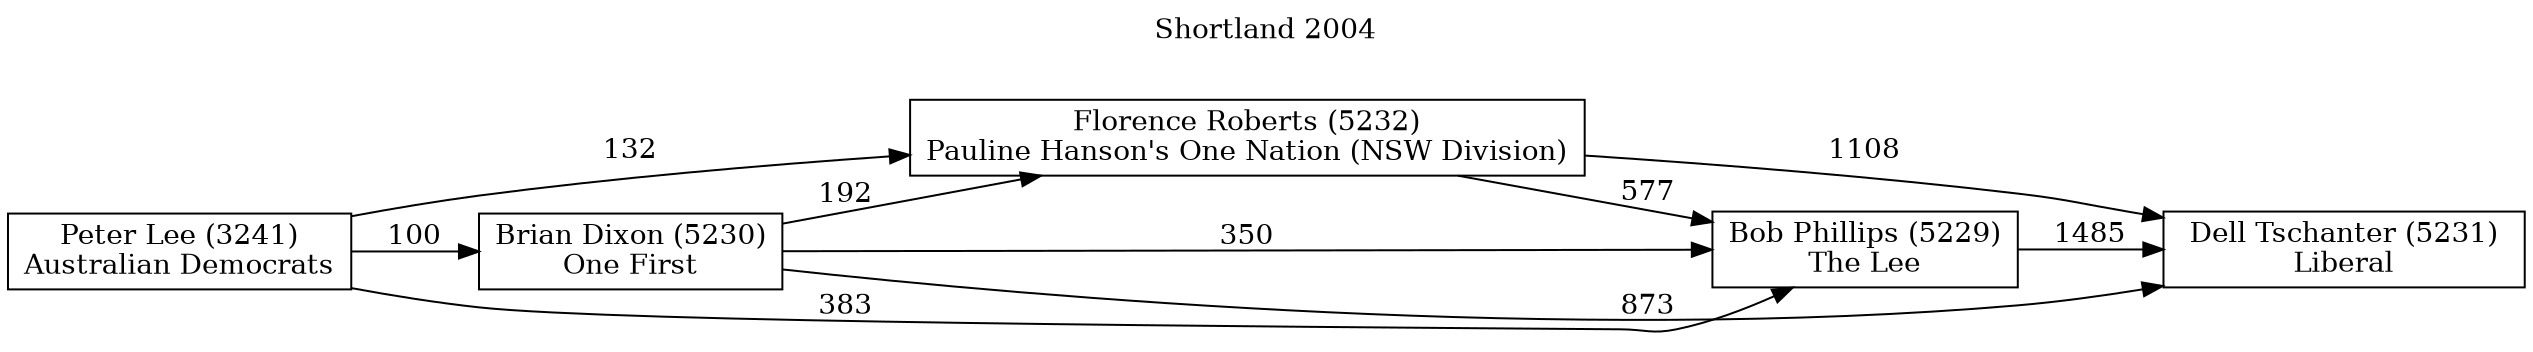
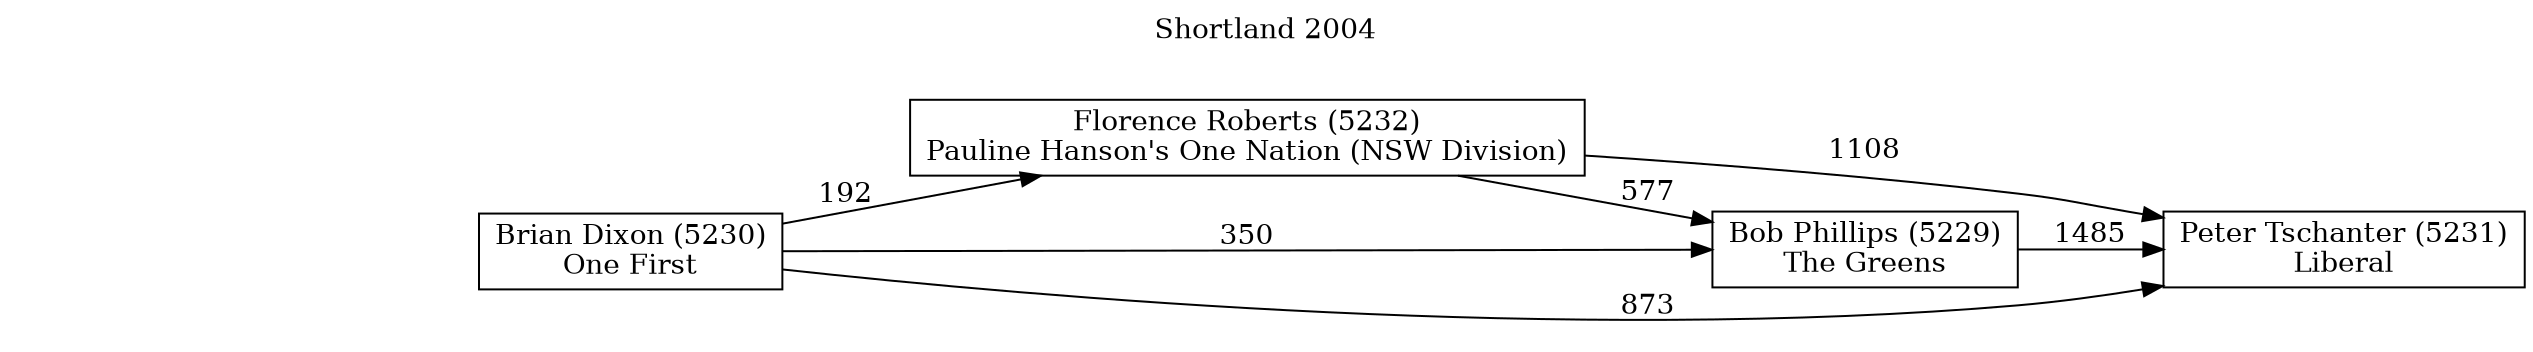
(1865, 249) -> (1865, 249)
(2344, 249) -> (2344, 249)
(180, 251) -> none
